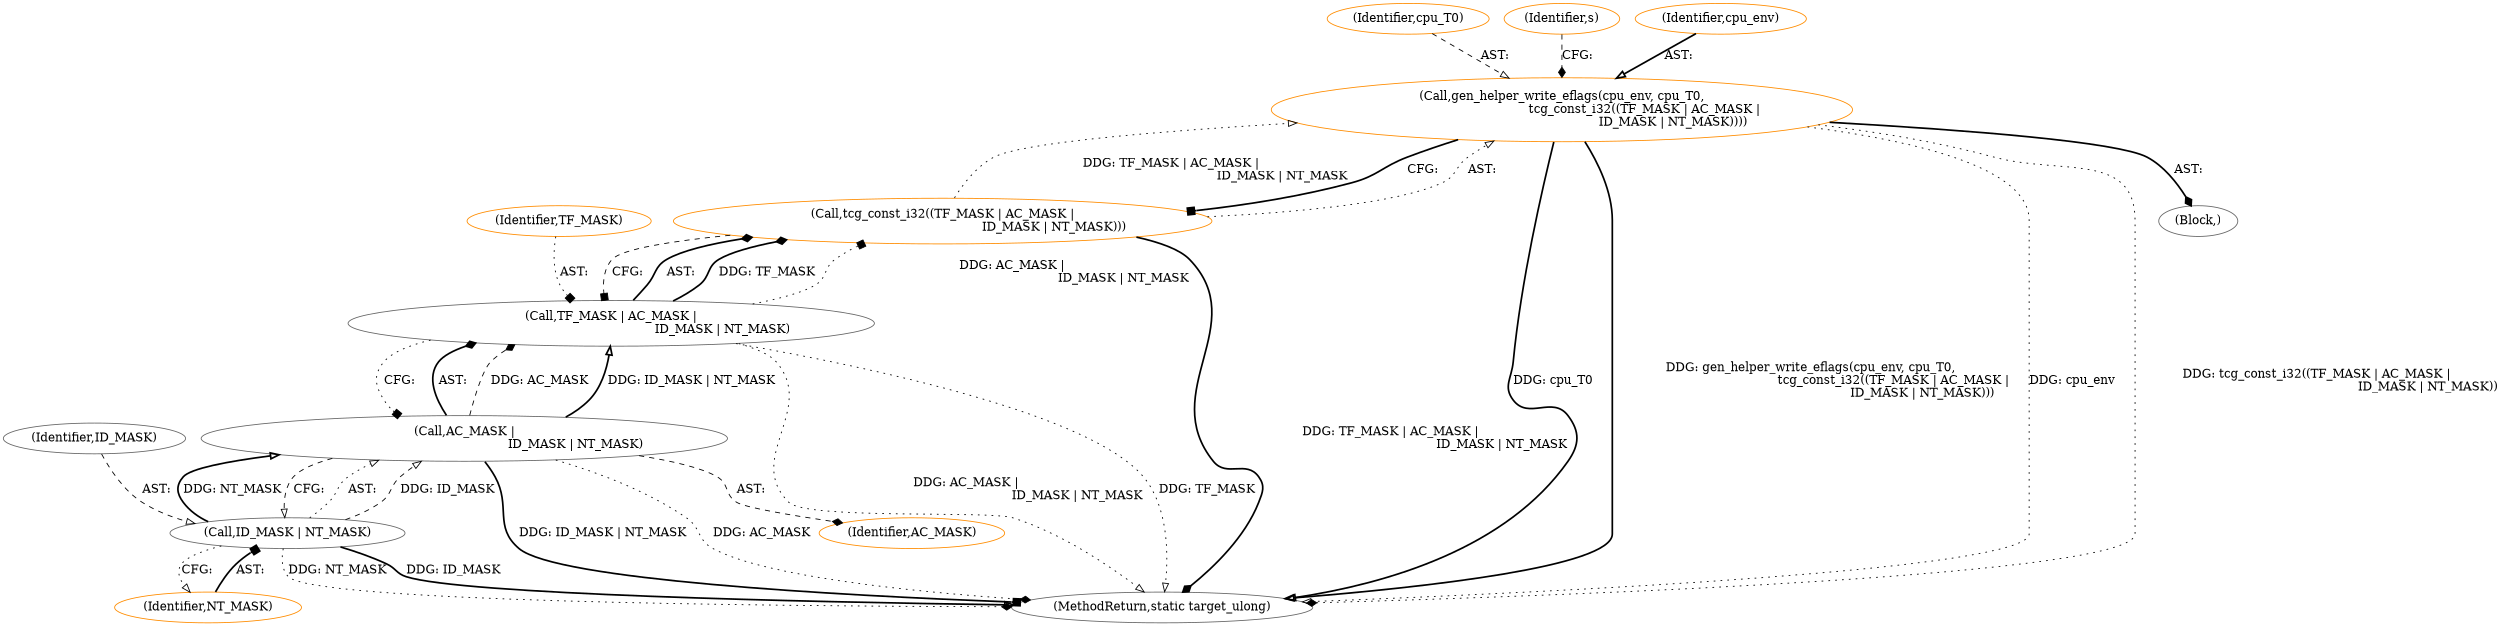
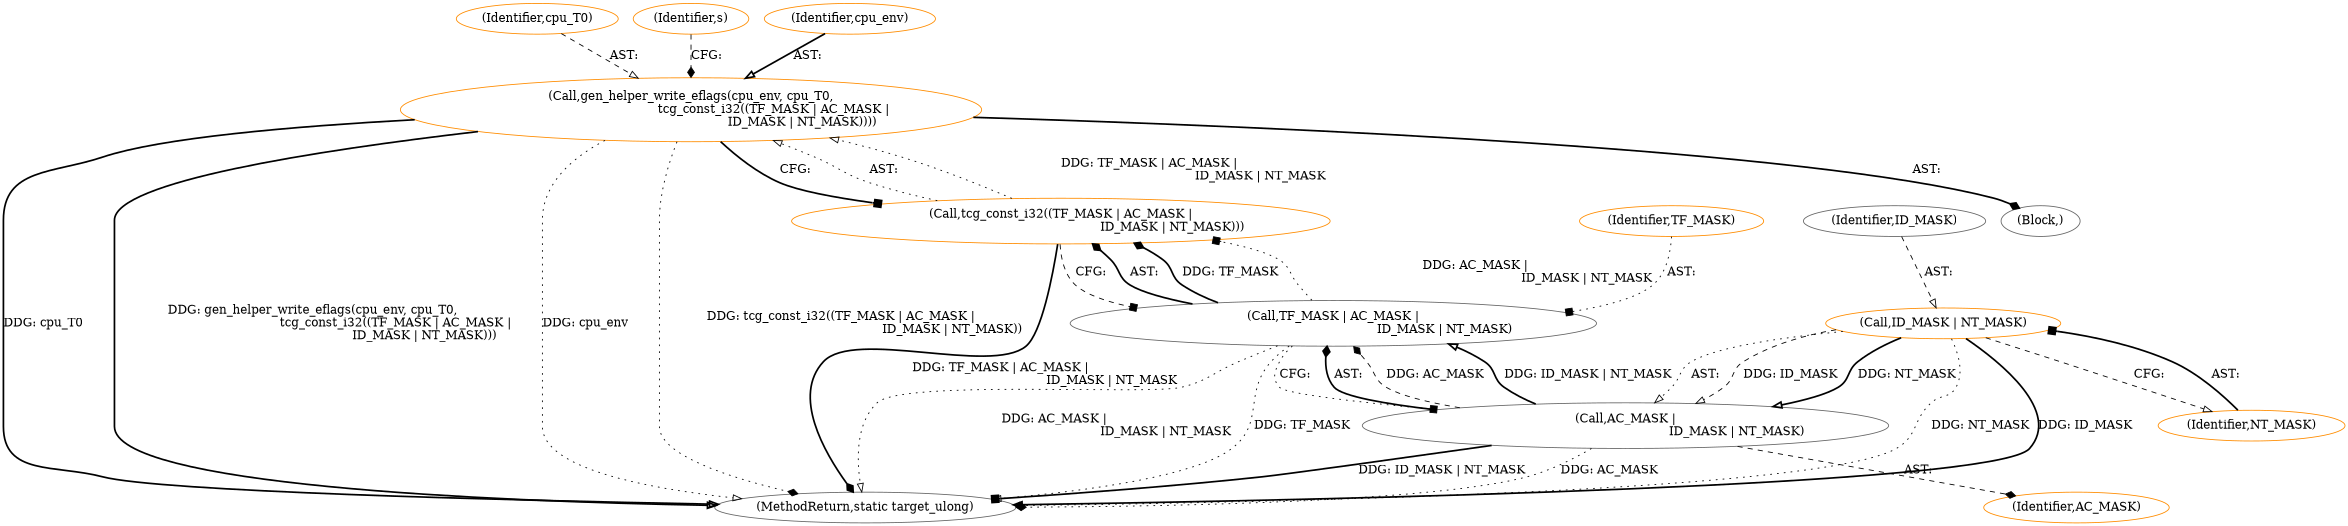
(297, 474) -> none
(288, 533) -> (1943, 323)
(189, 558) -> (2095, 373)
